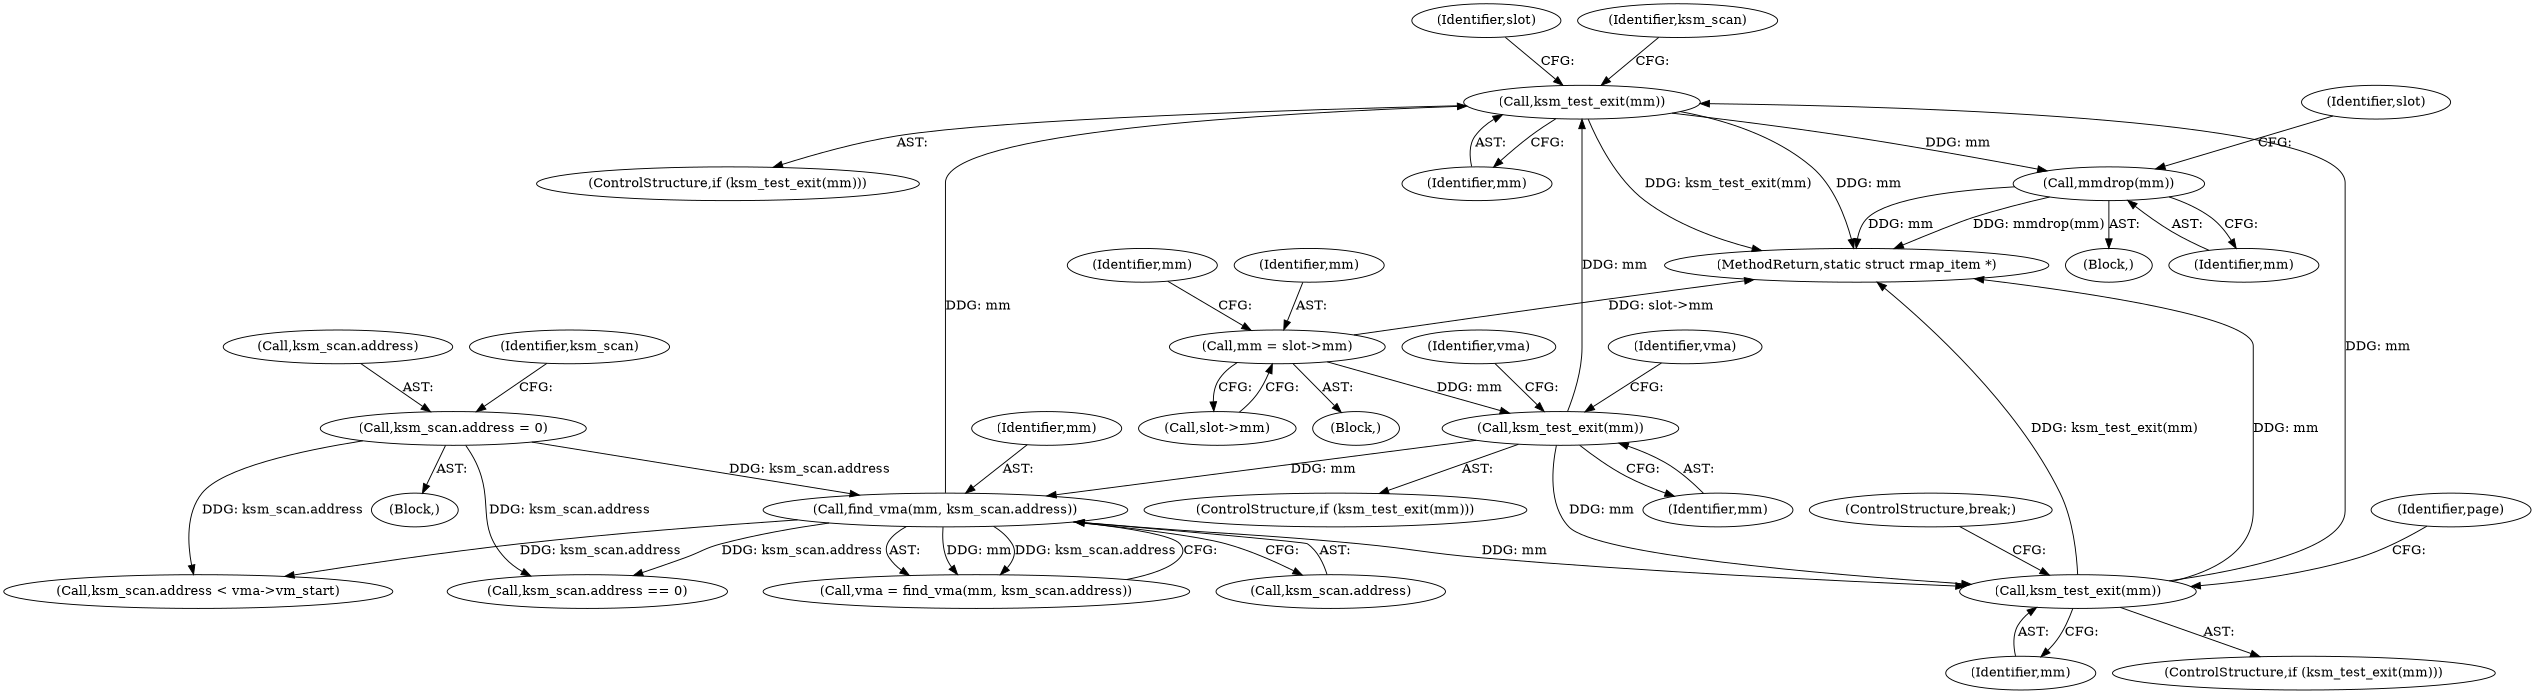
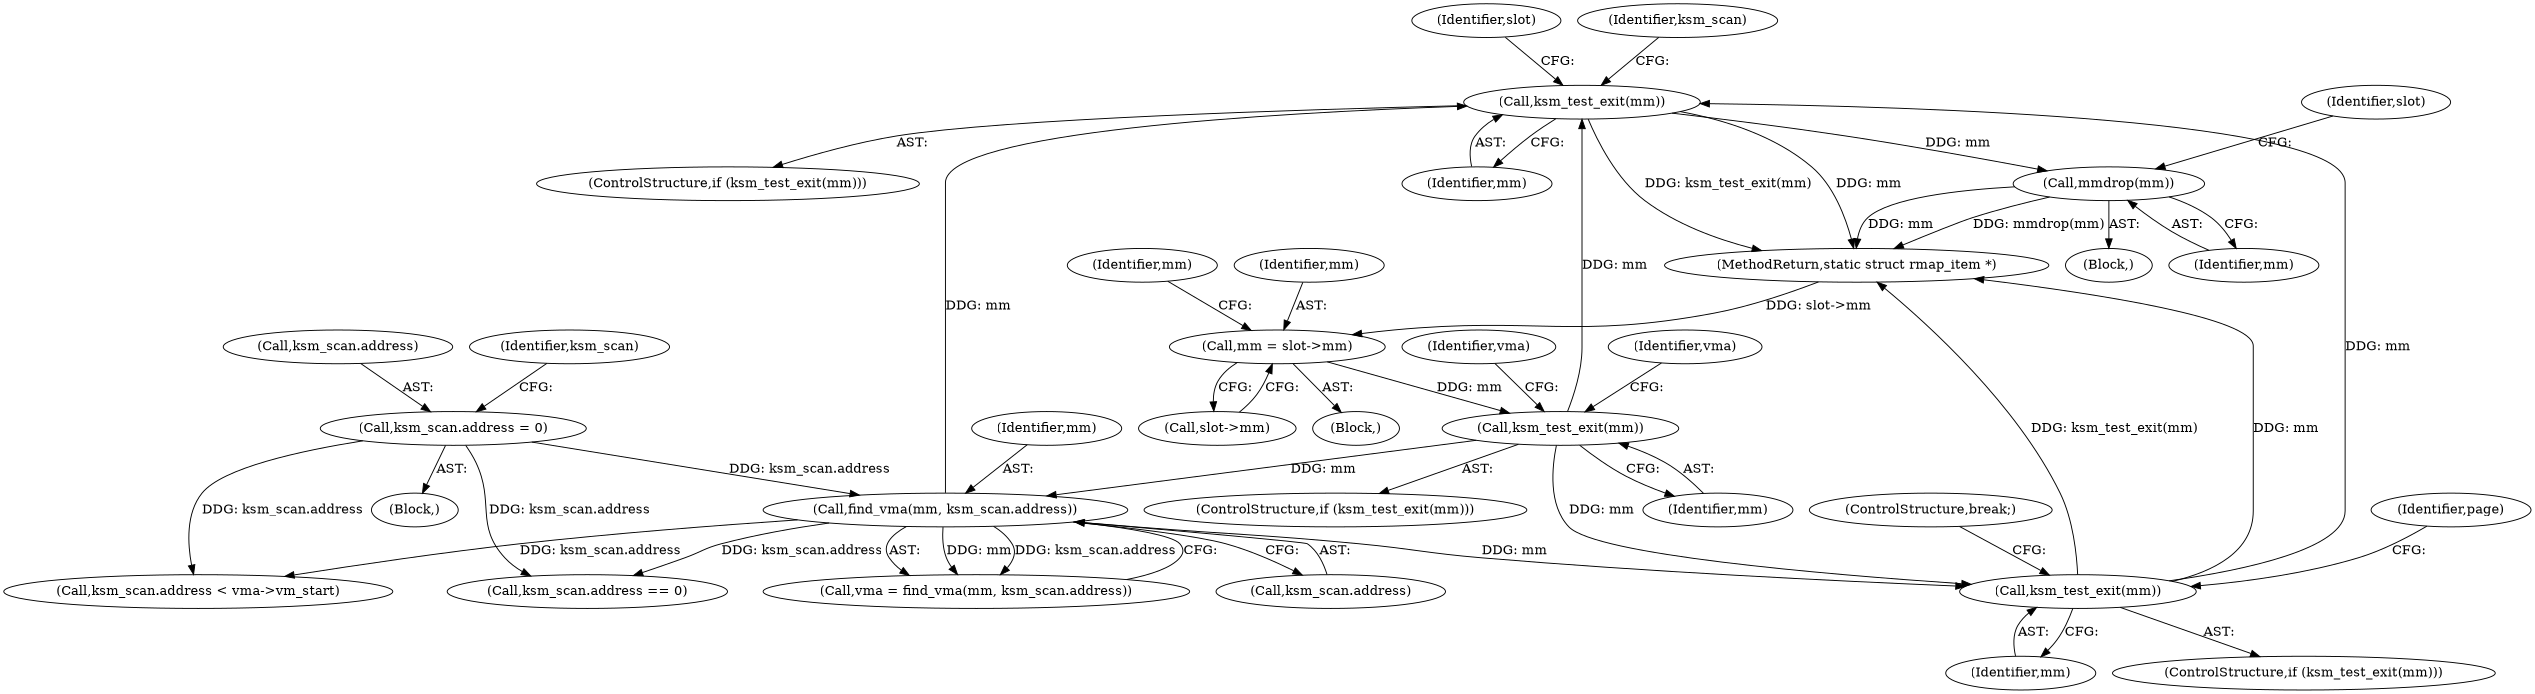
(1549, 307) -> (1593, 326)
